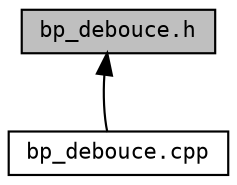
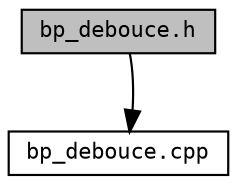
(104, 104) -> (133, 82)
